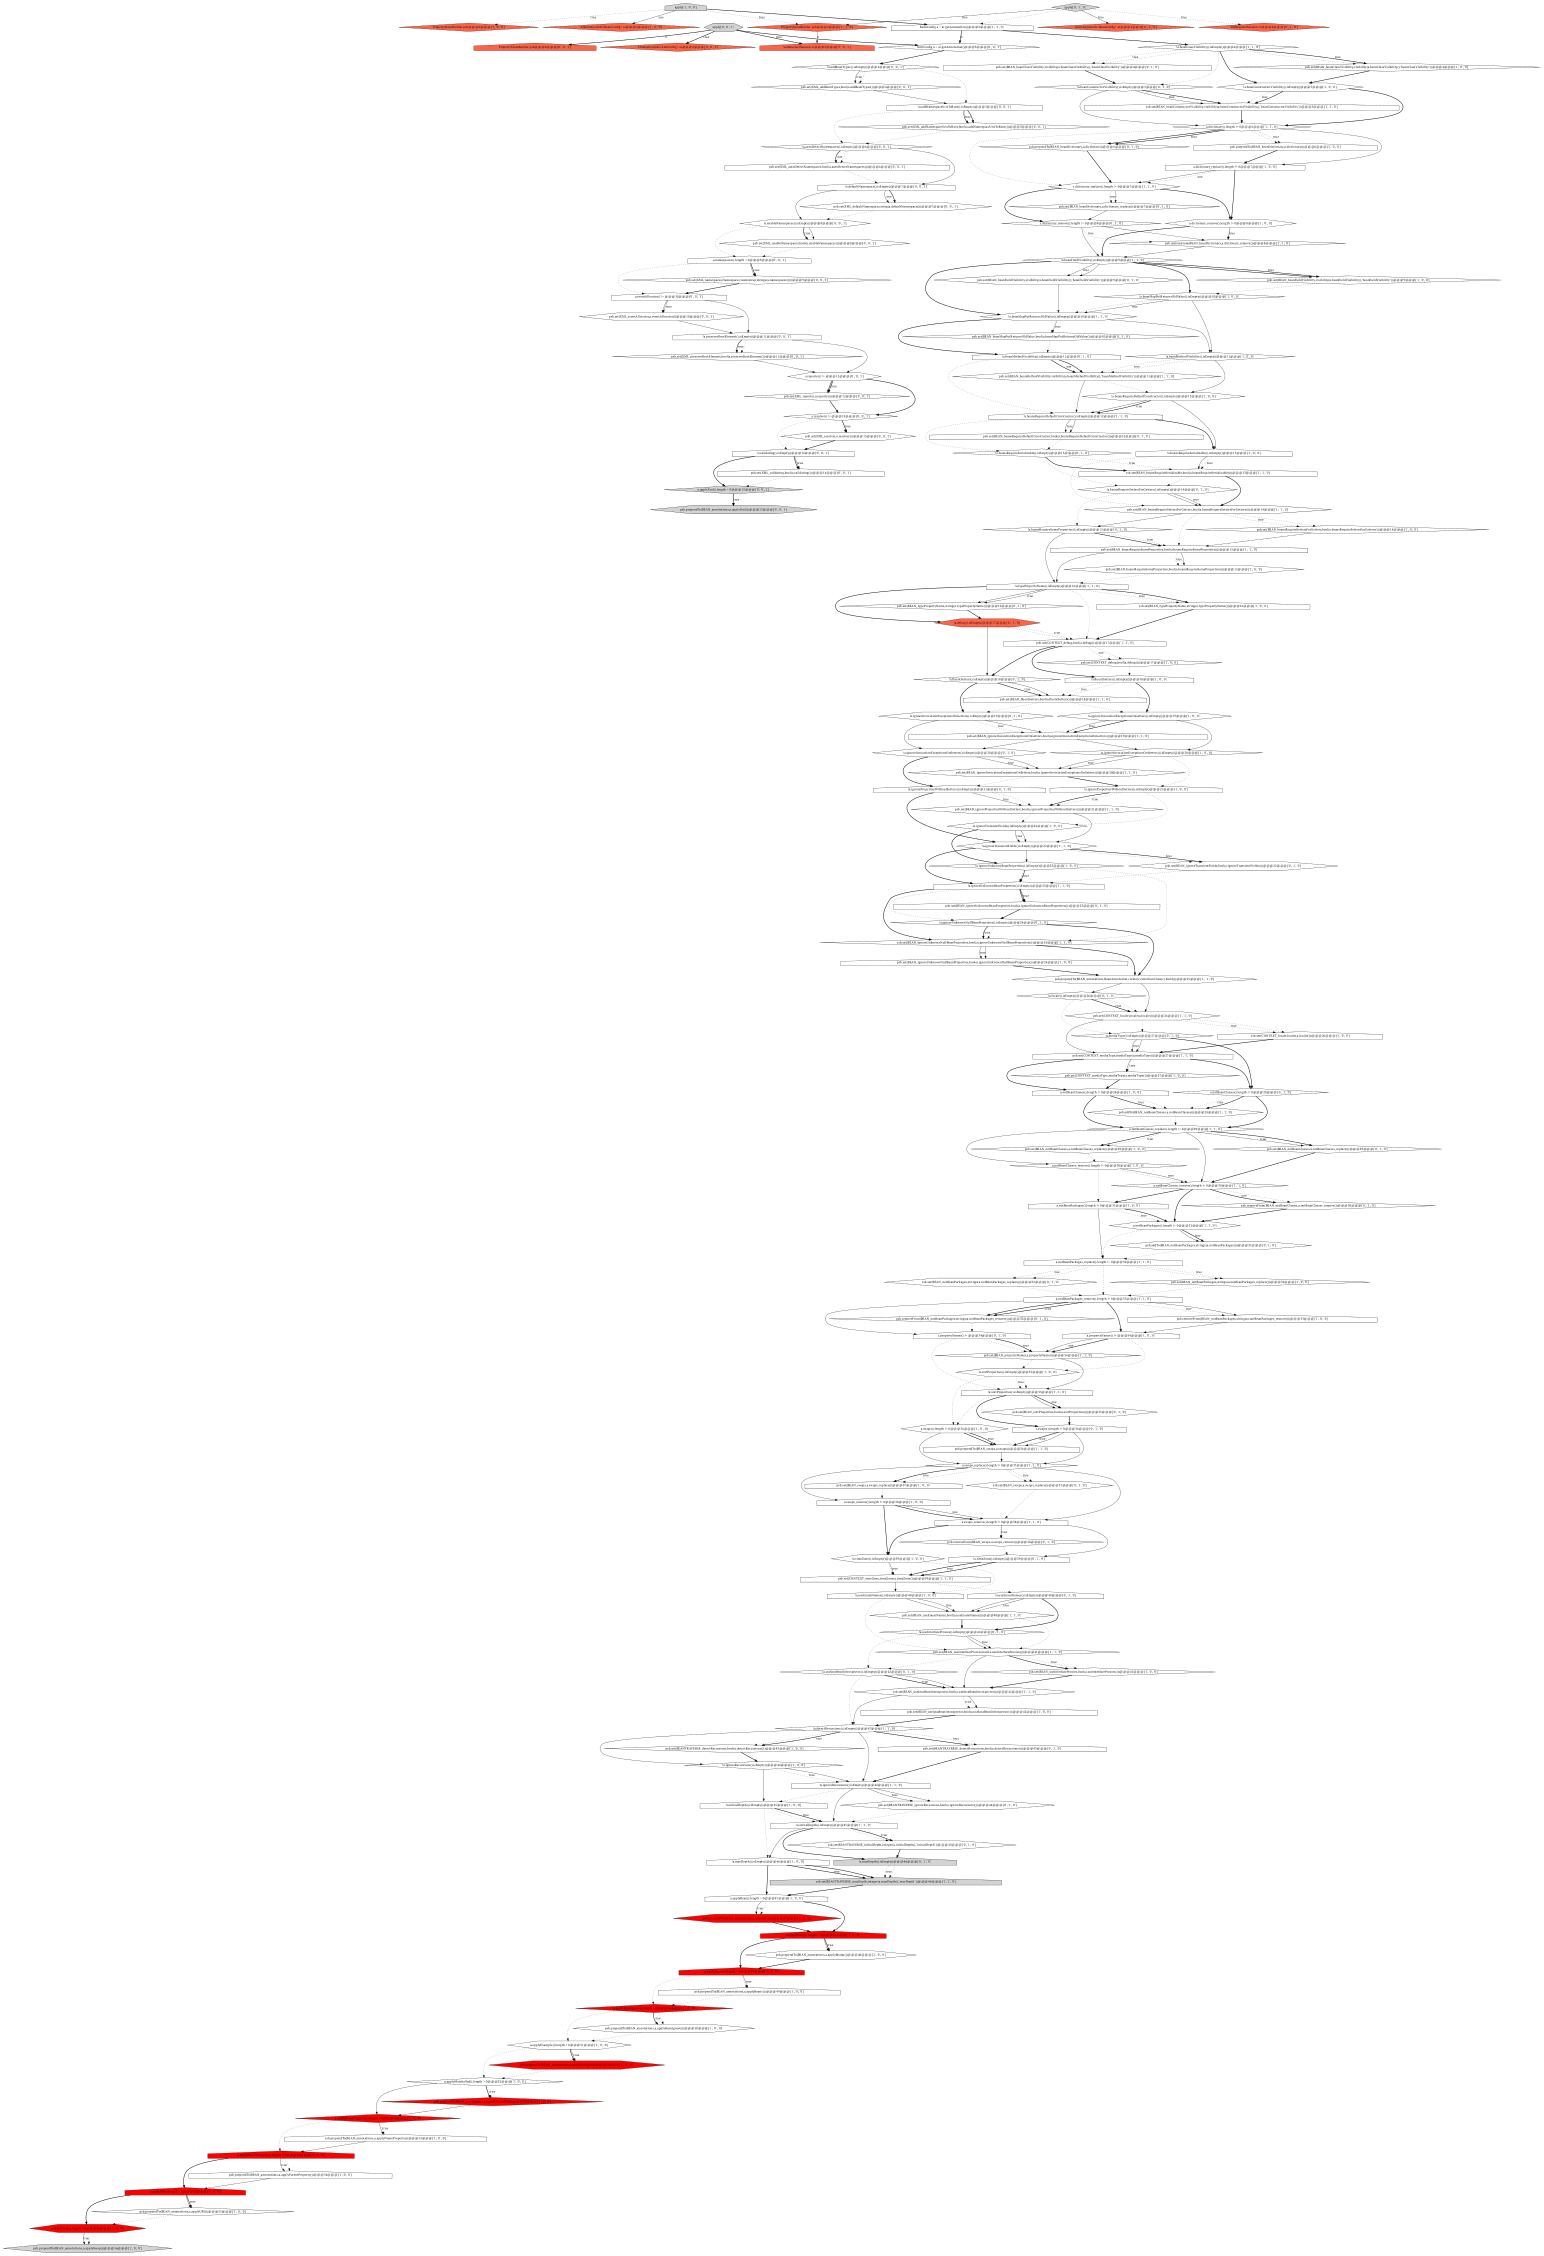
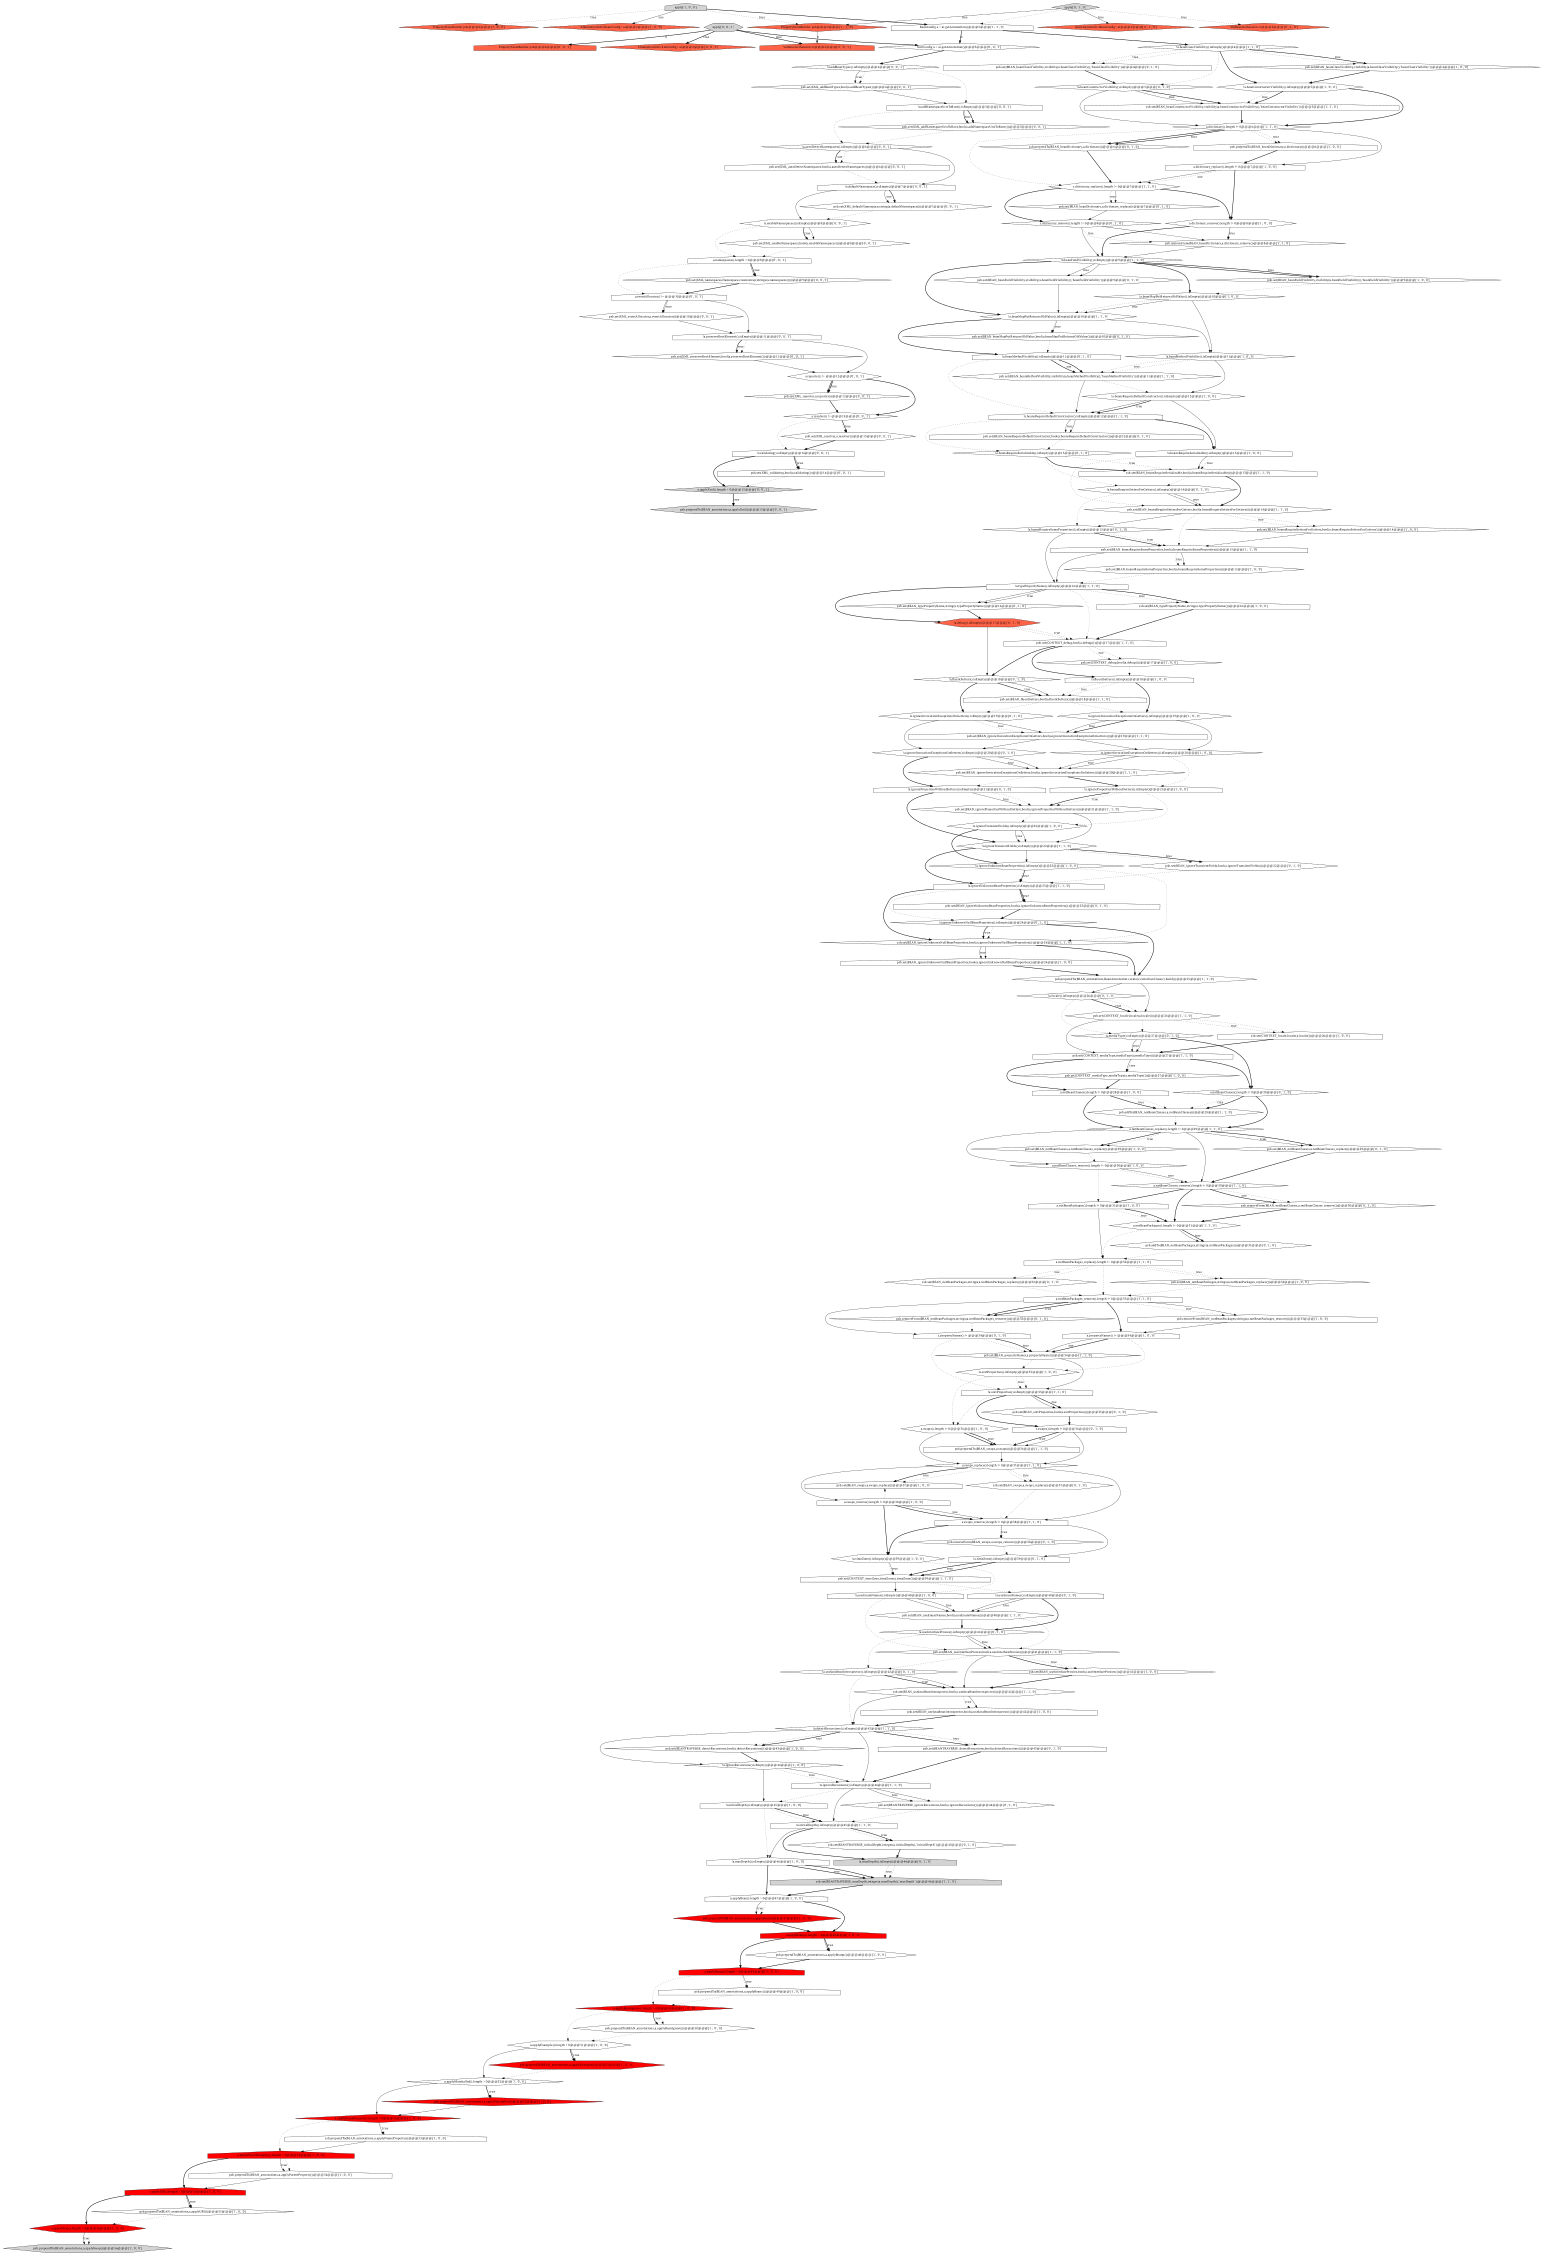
(882, 1492) -> (885, 1495)
(500, 2054) -> (500, 2054)
